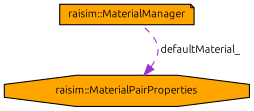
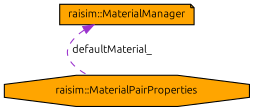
(157, 44) -> (68, 54)
